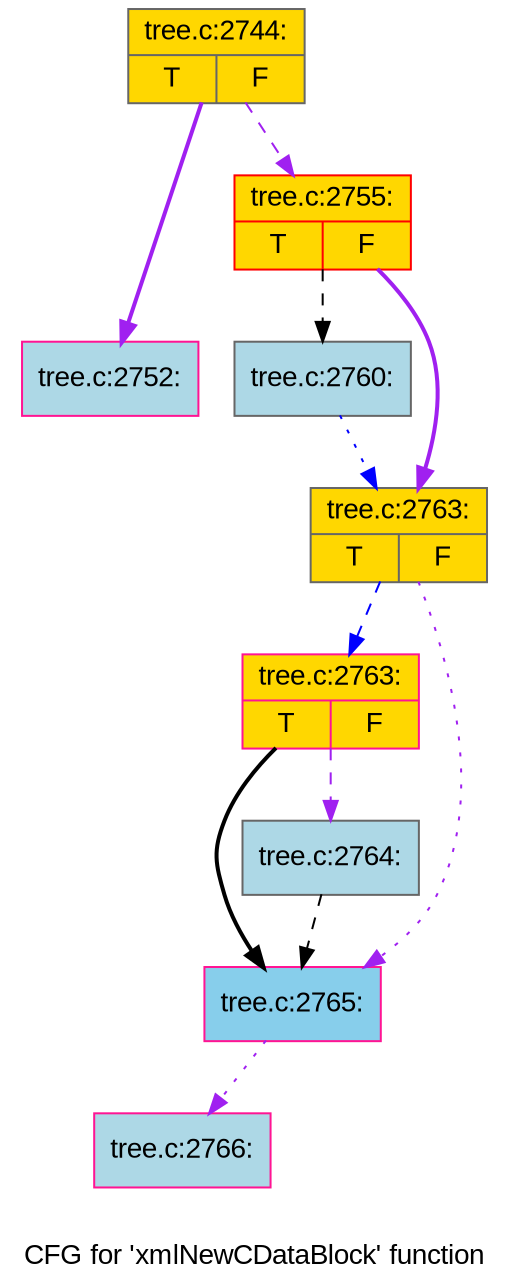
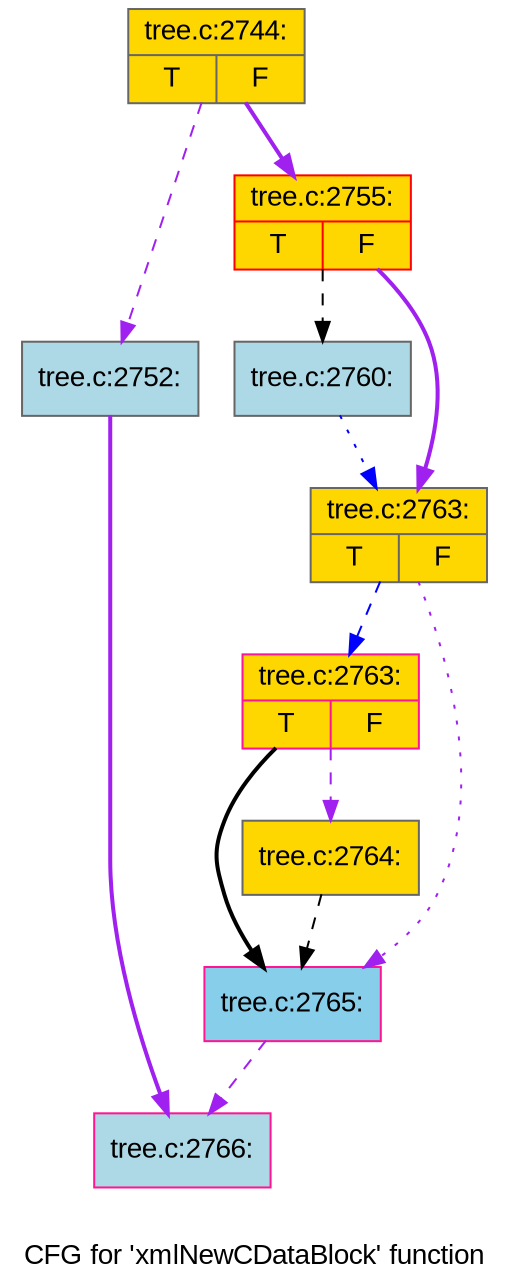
(264, 131) -> (264, 131)
(165, 213) -> (165, 213)
(110, 379) -> (110, 379)
none -> (110, 758)
(331, 858) -> (331, 858)
(244, 1069) -> (244, 1069)
